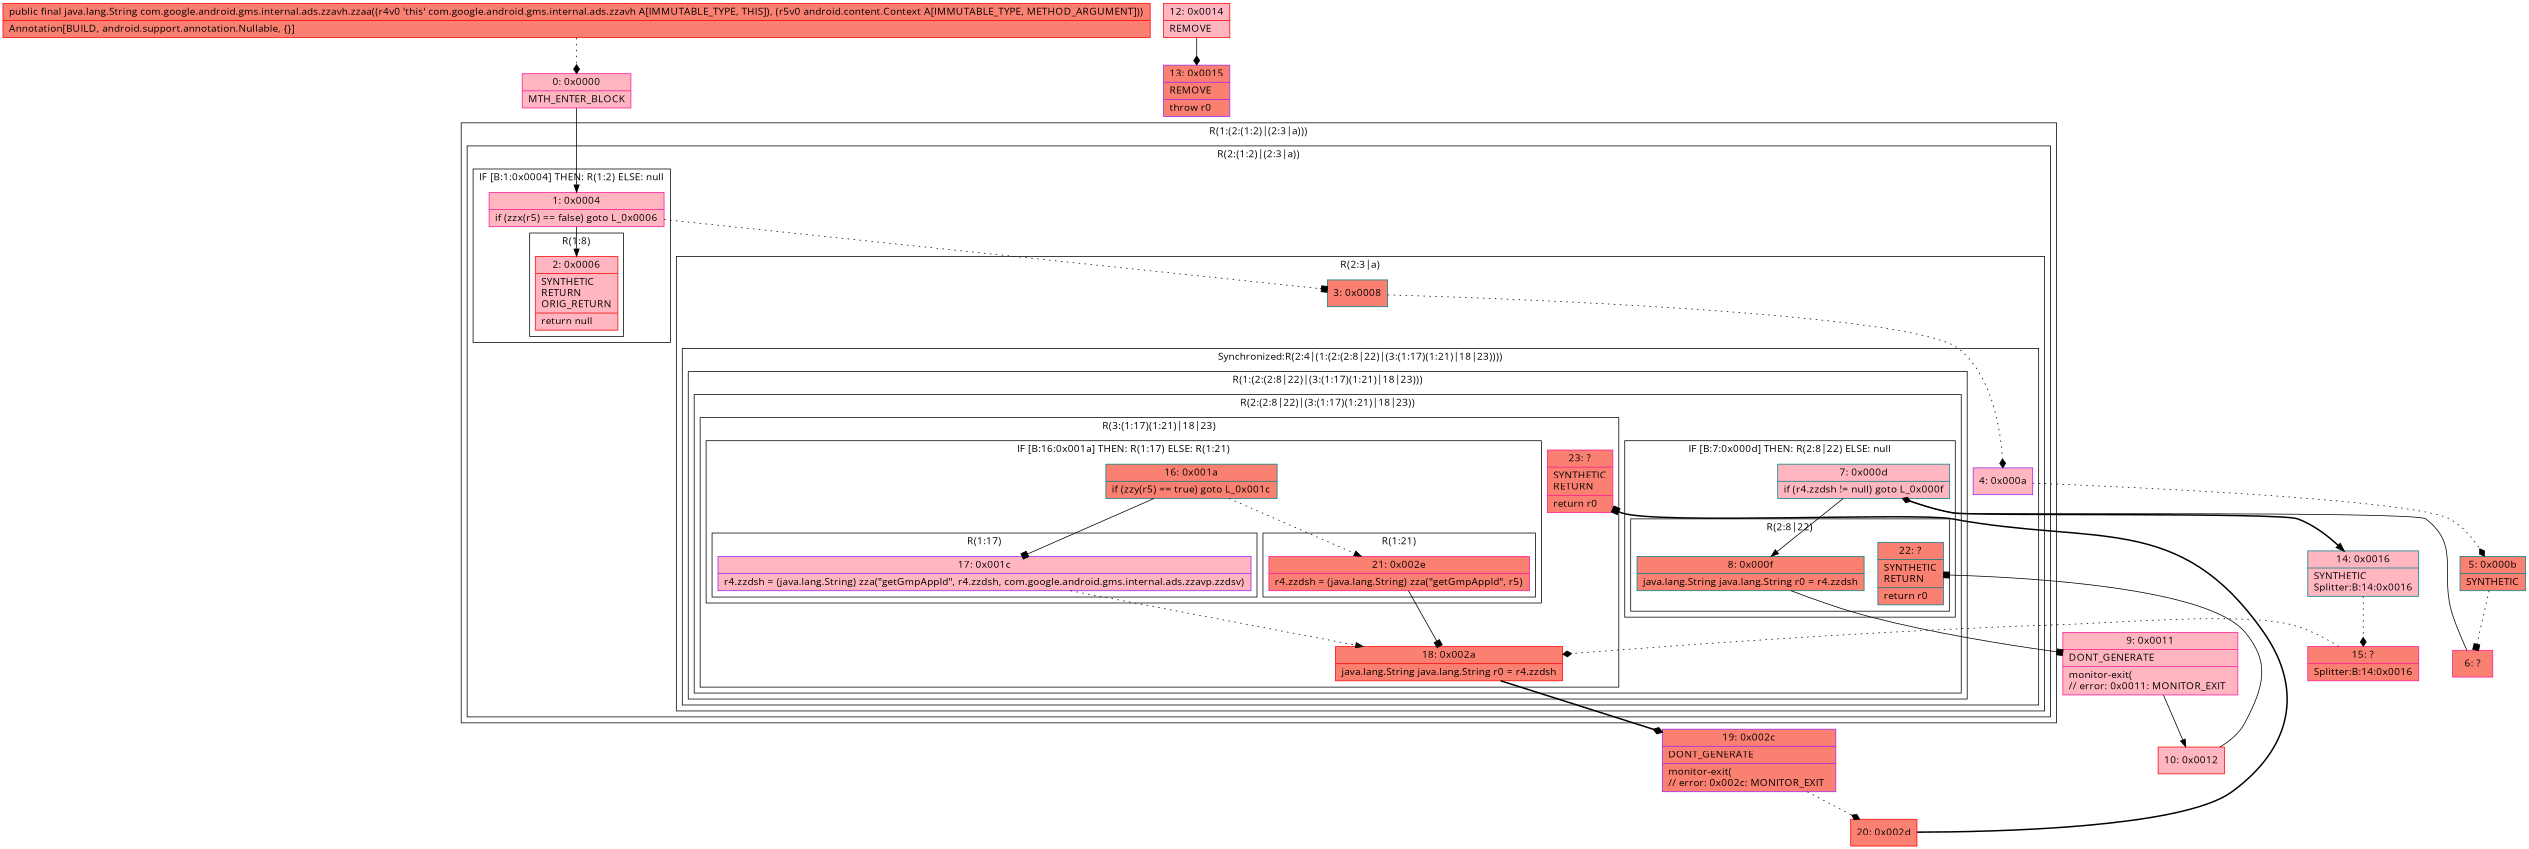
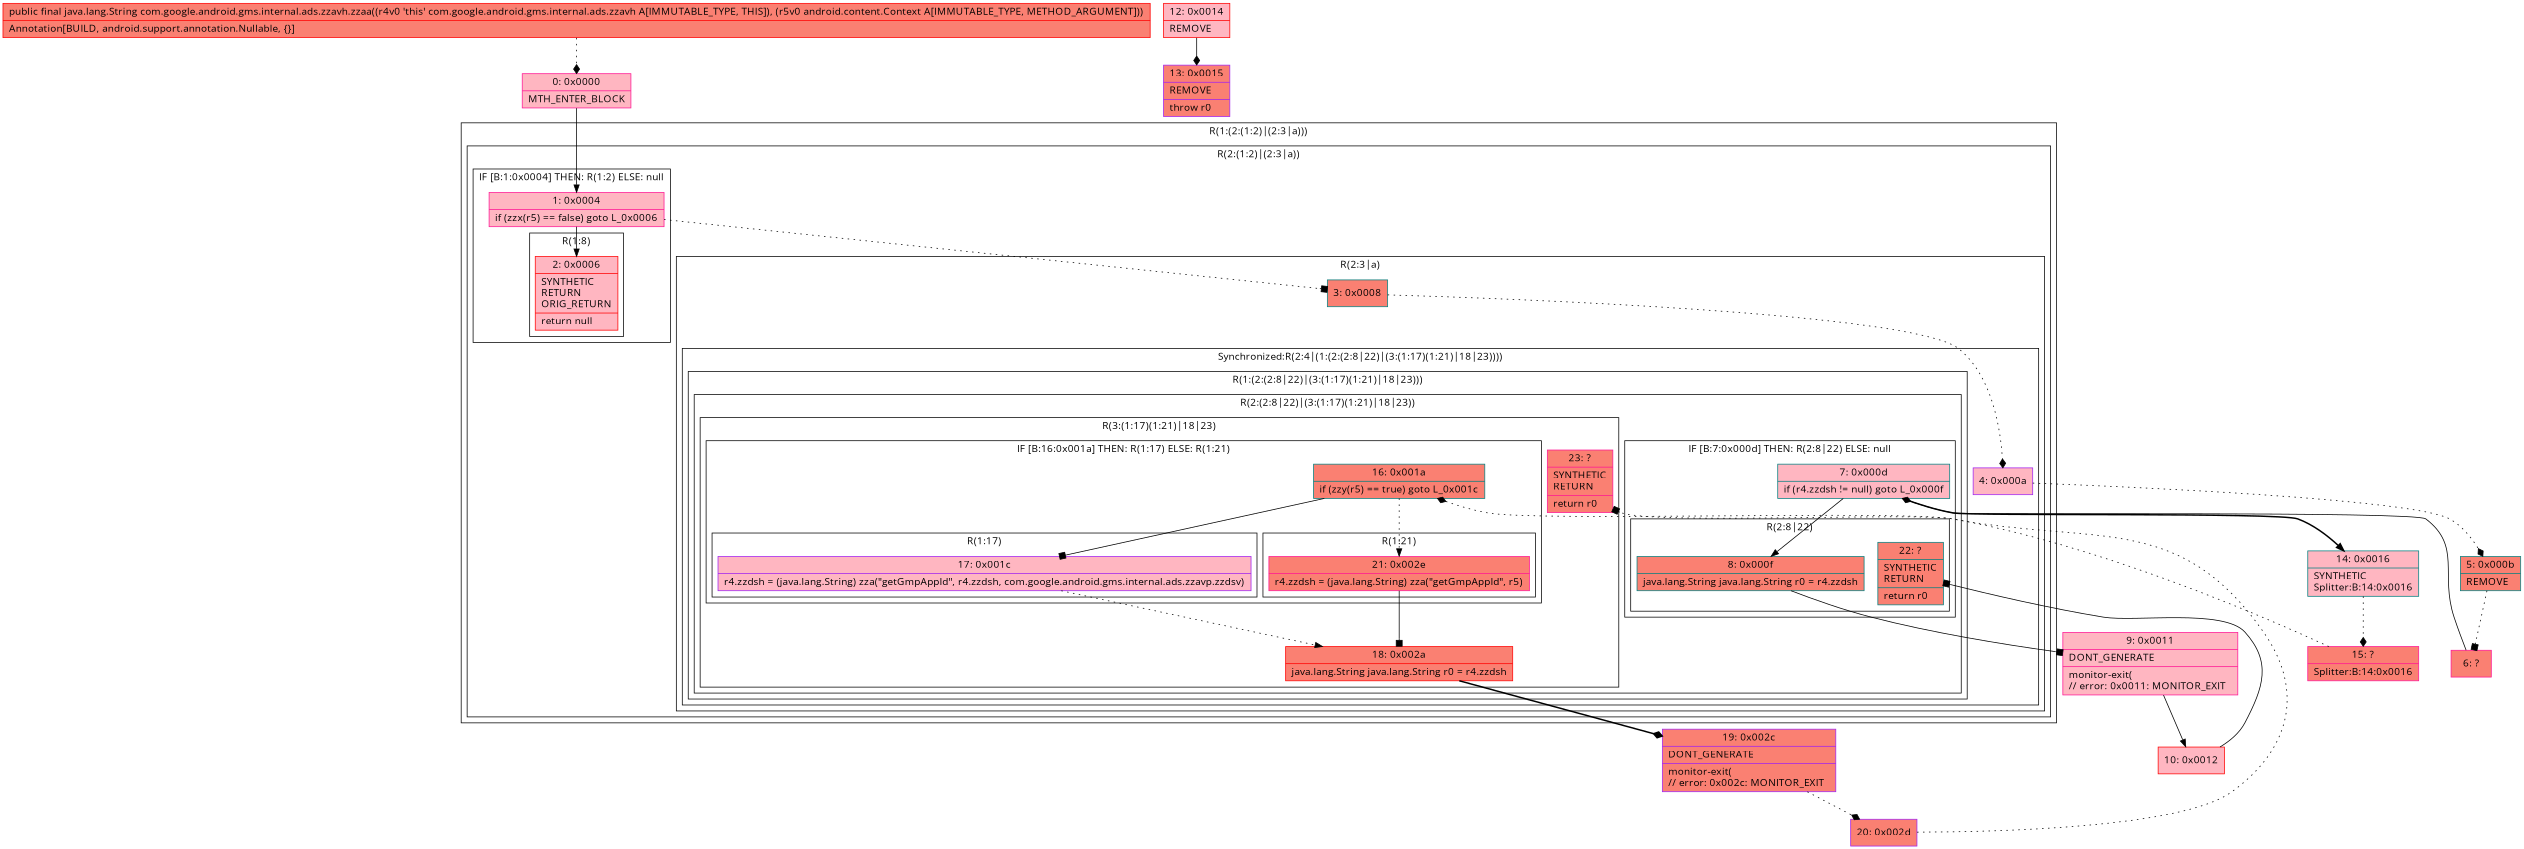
(2203, 570) -> (2203, 570)
(2493, 582) -> (2488, 582)
(1977, 628) -> (2031, 537)
(1884, 833) -> (1884, 833)
